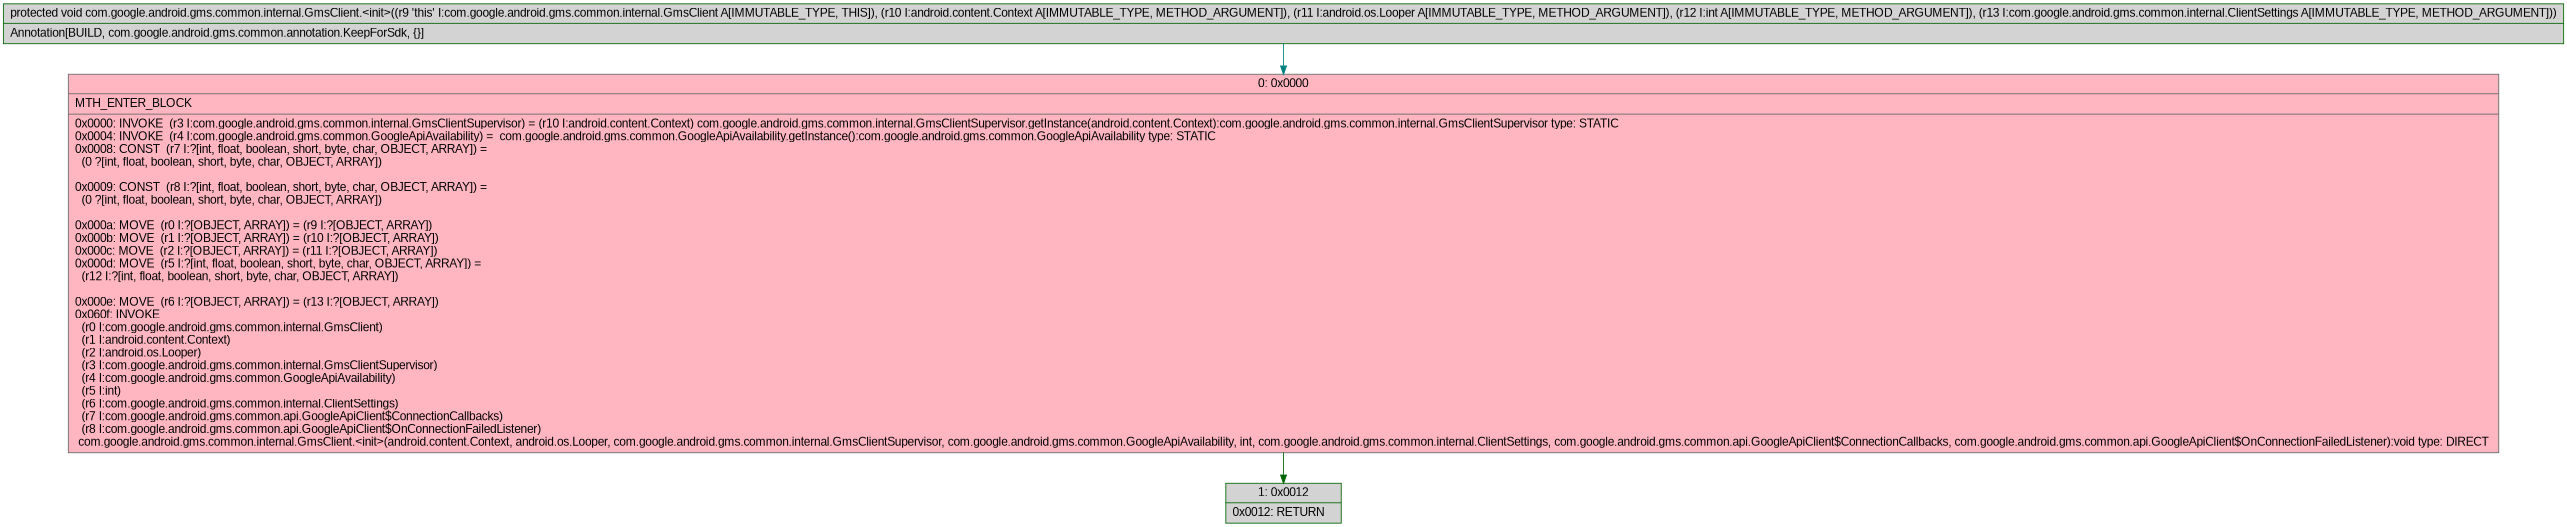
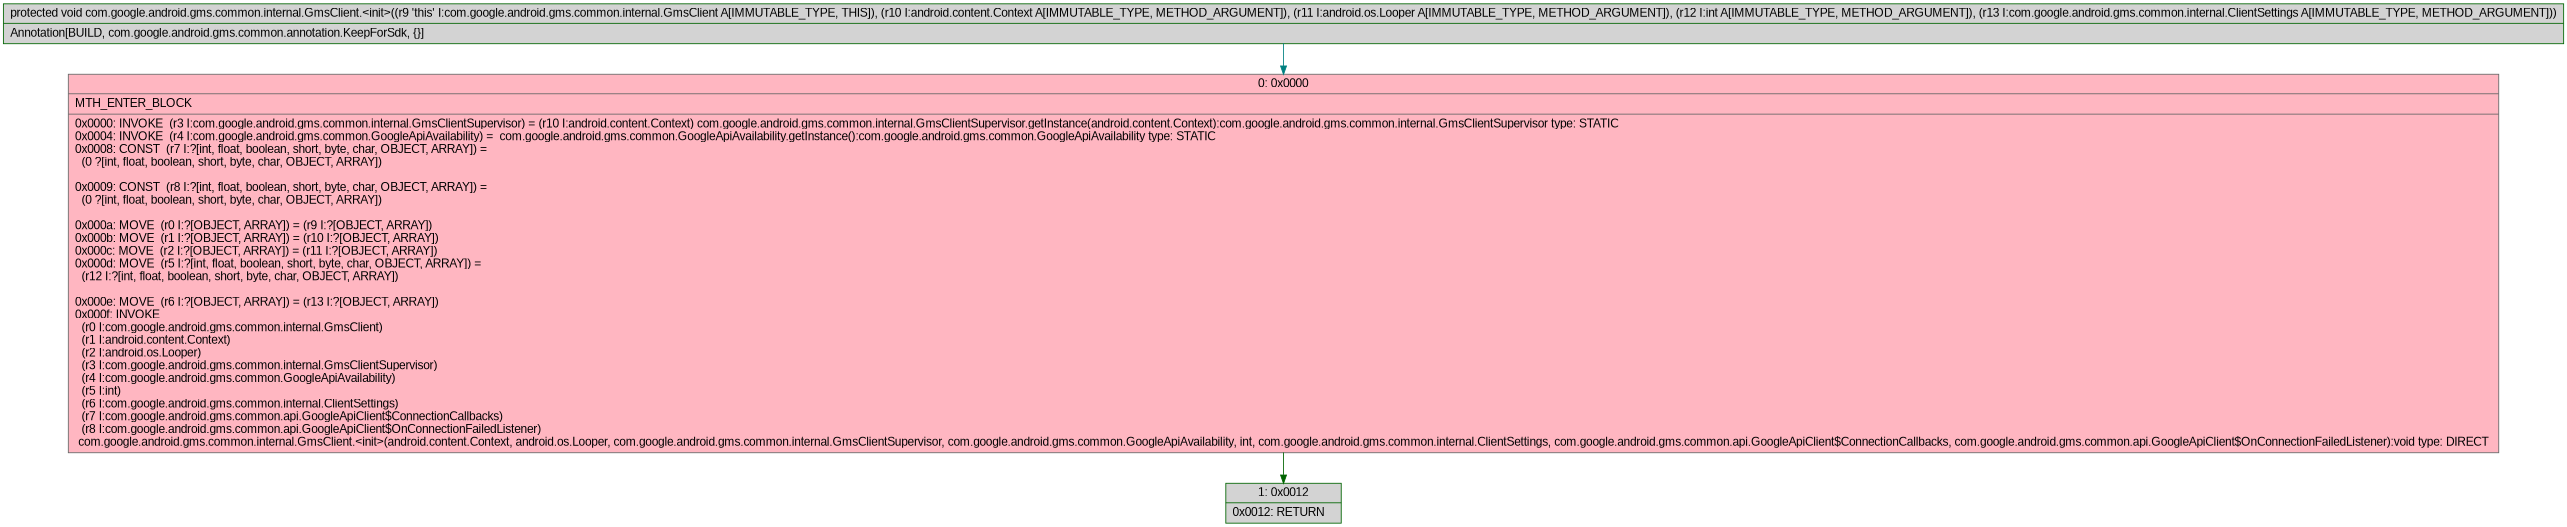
(121, 315) -> (121, 315)
